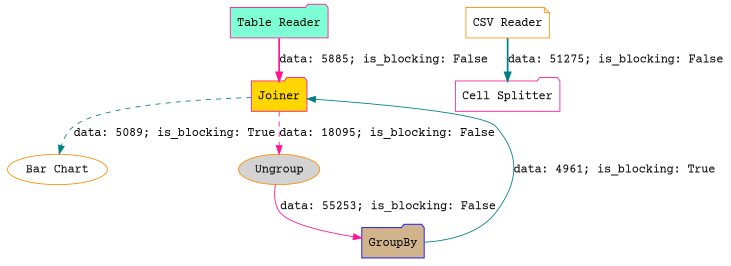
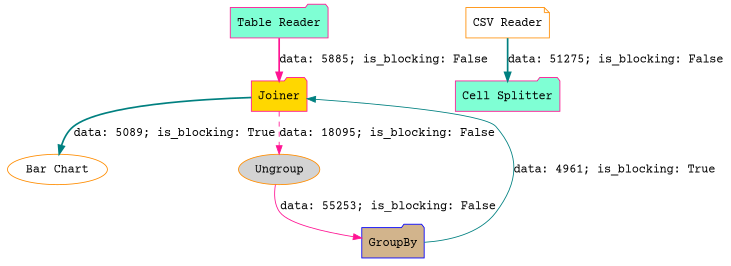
(508, 96) -> (508, 96)
(149, 105) -> (149, 105)
